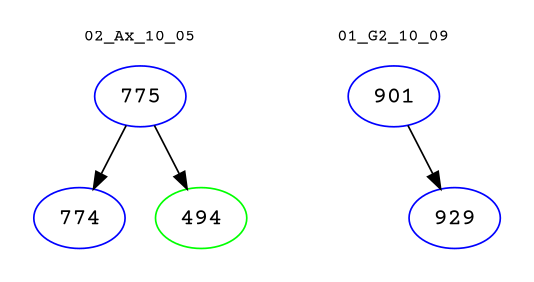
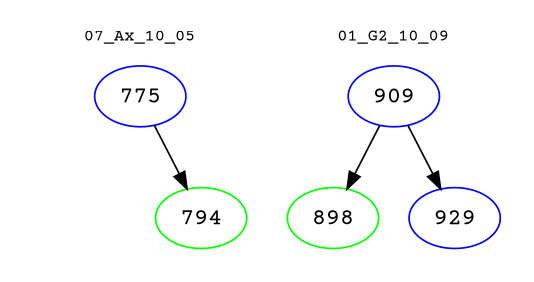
(140, 36) -> (140, 36)
(394, 96) -> (394, 96)
(79, 218) -> none
(201, 218) -> (201, 218)
none -> (333, 218)
